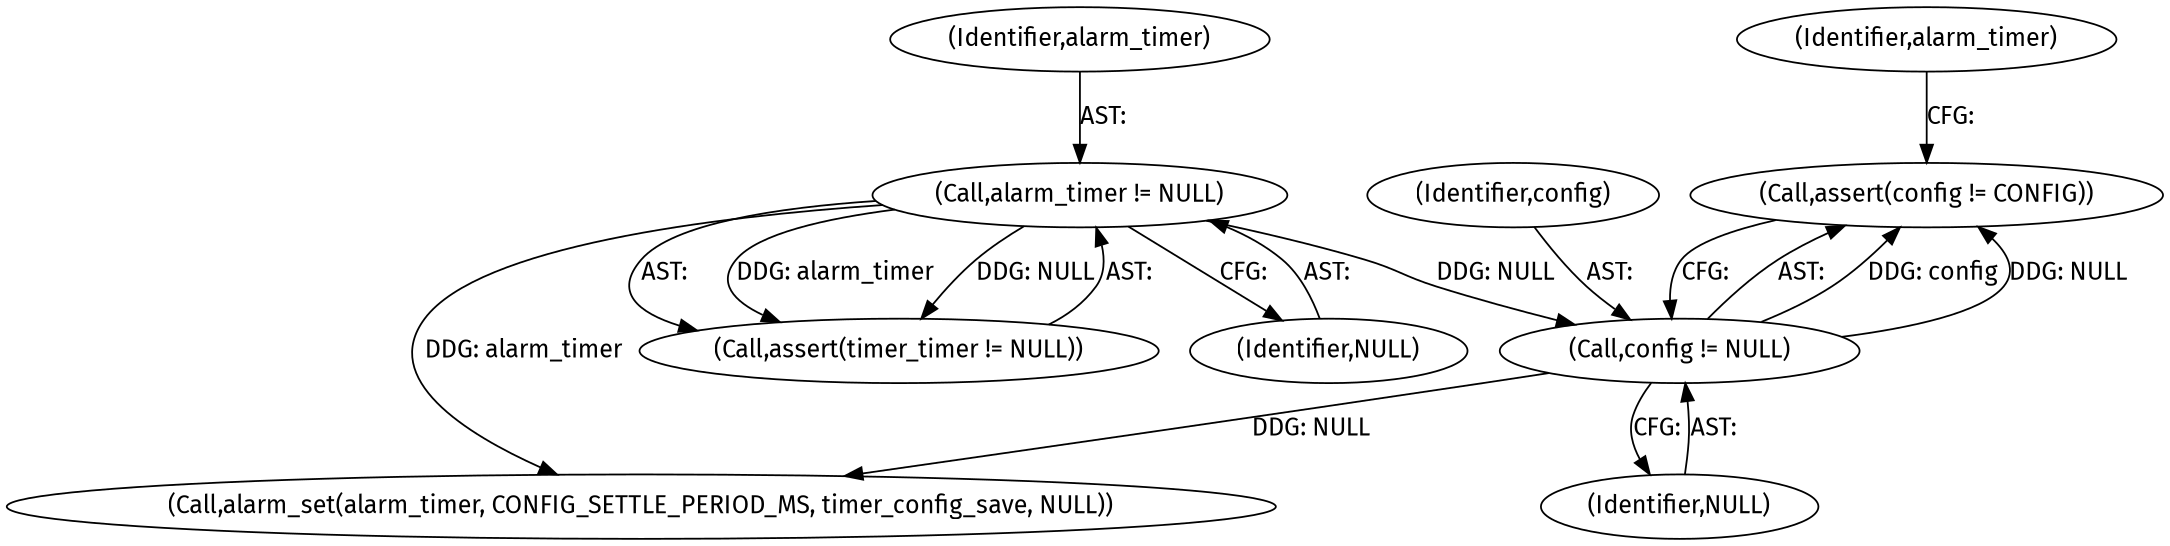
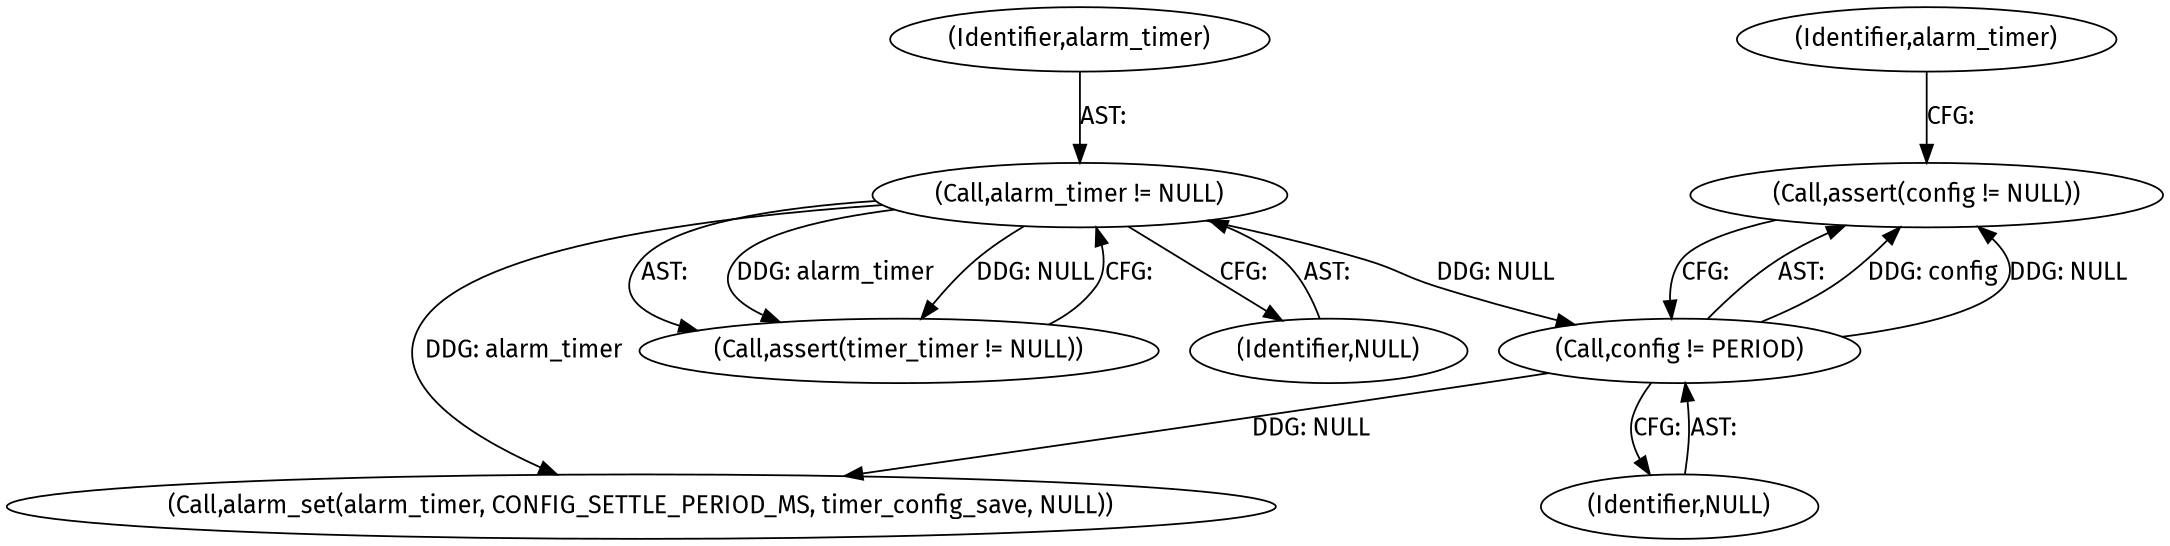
(1513, 195) -> none
(1927, 195) -> (1927, 195)
(1133, 273) -> (1133, 273)
(1680, 351) -> (1680, 351)
